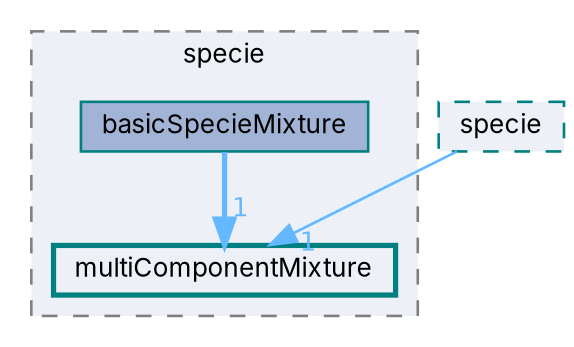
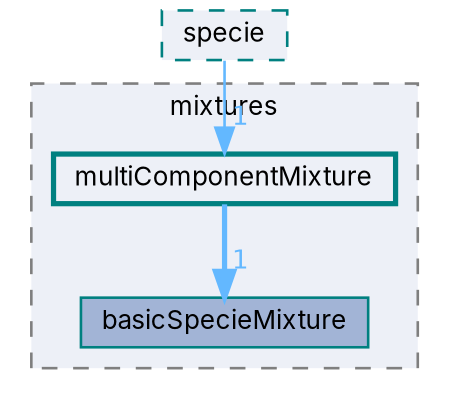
(225, 56) -> (225, 108)
(225, 186) -> (225, 238)
